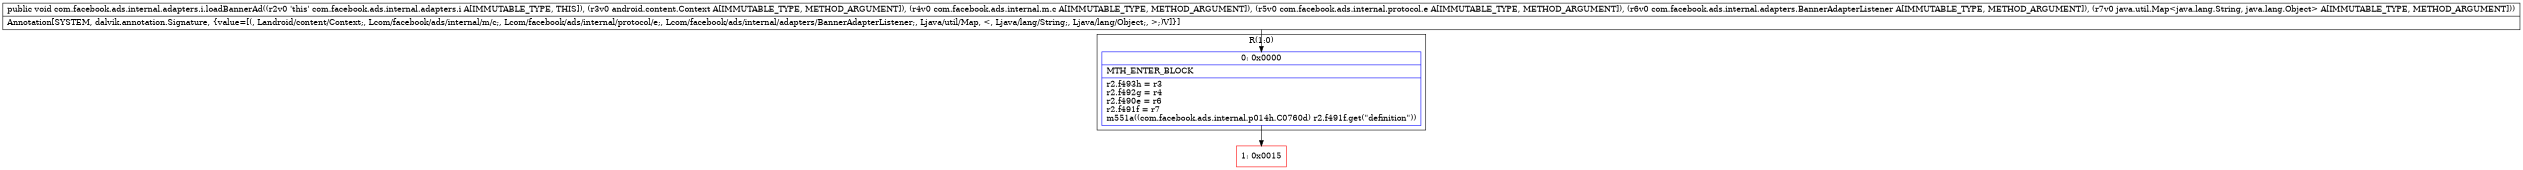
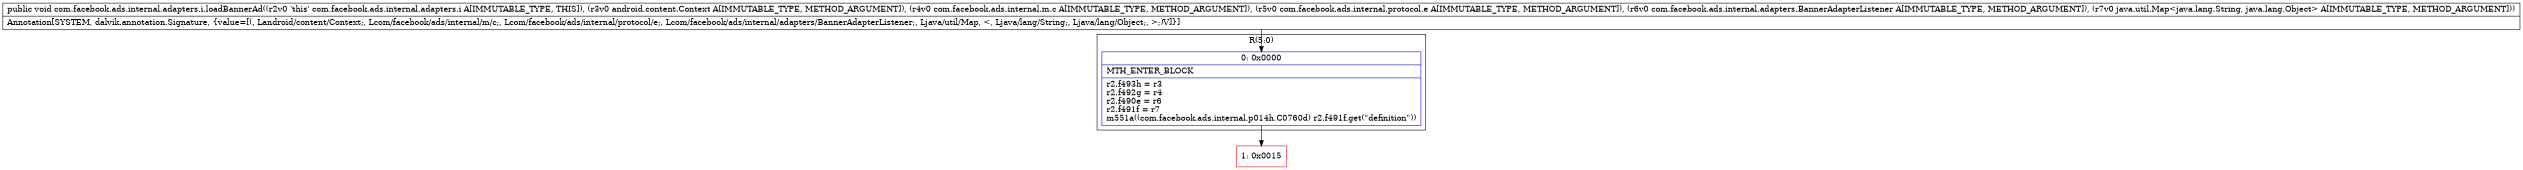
(1261, 41) -> (1261, 41)
